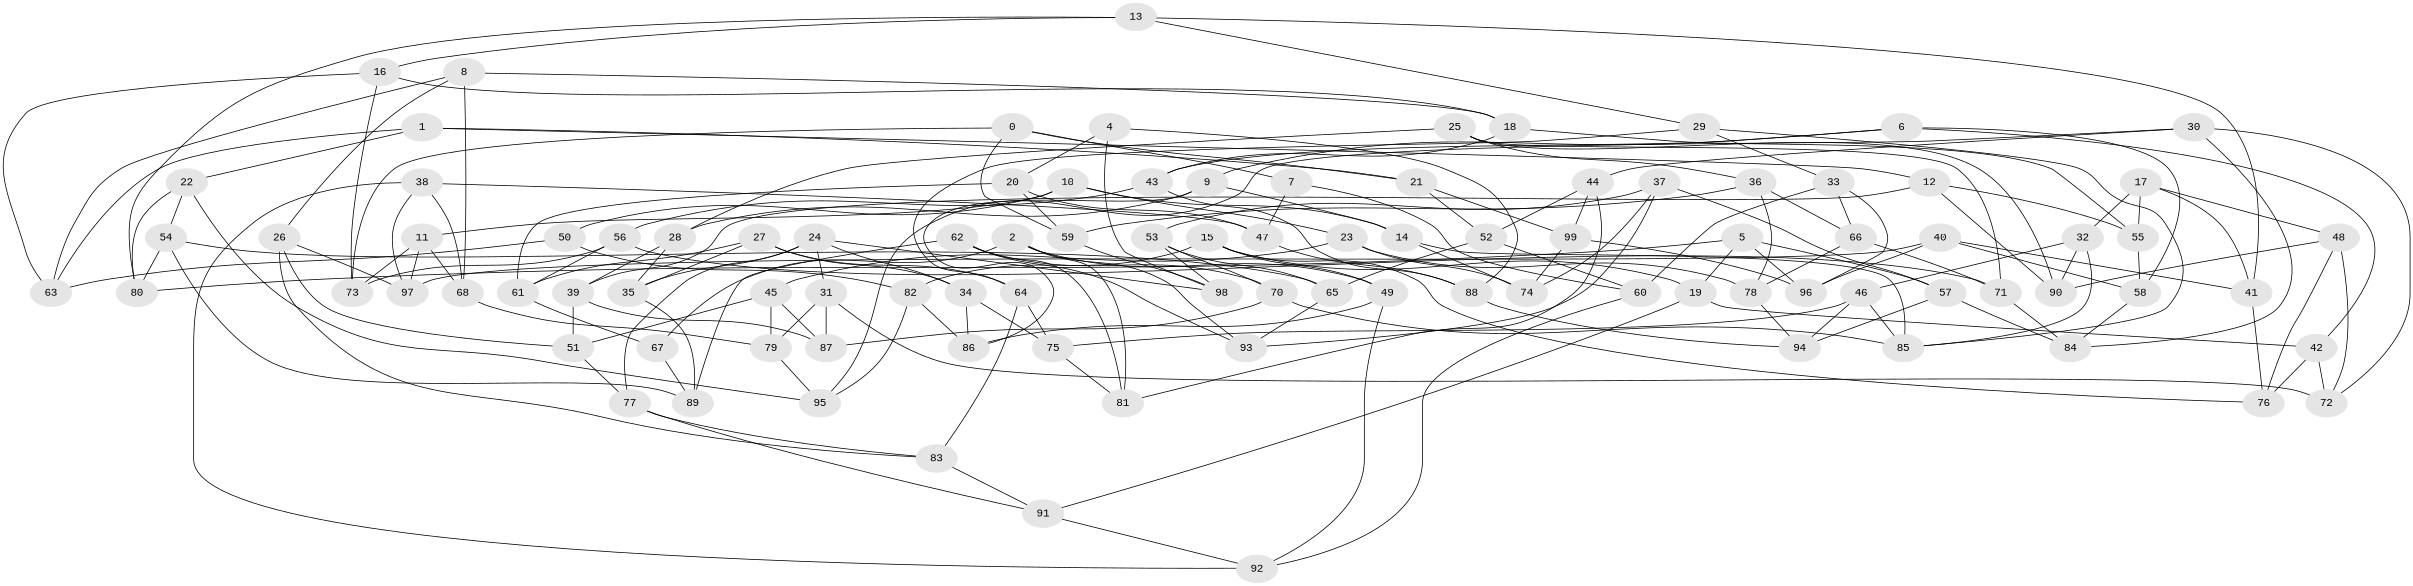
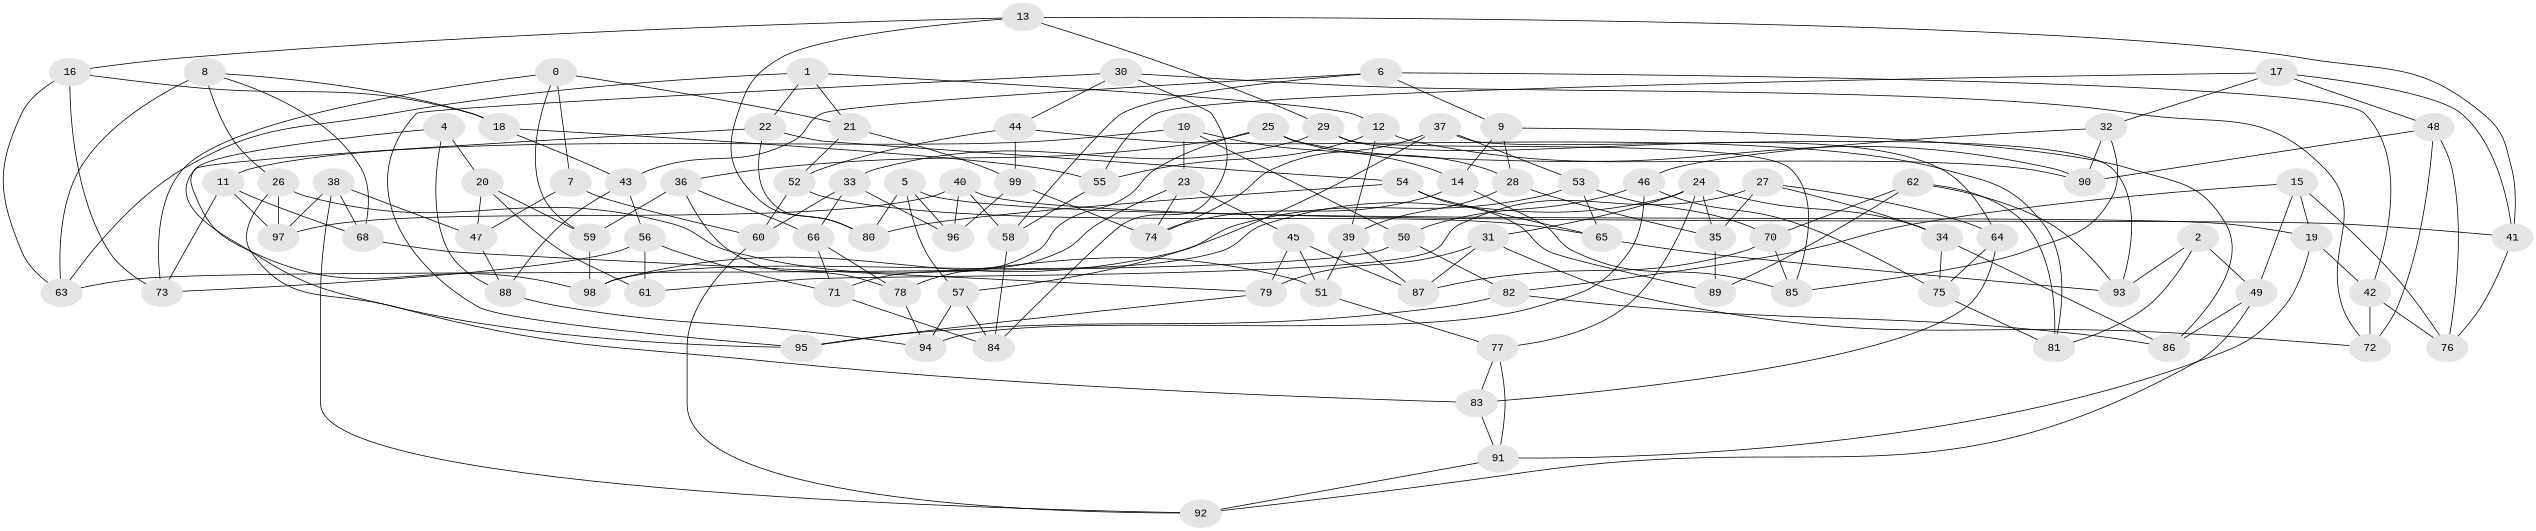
(1886, 326) -> (1550, 207)
(657, 348) -> none
